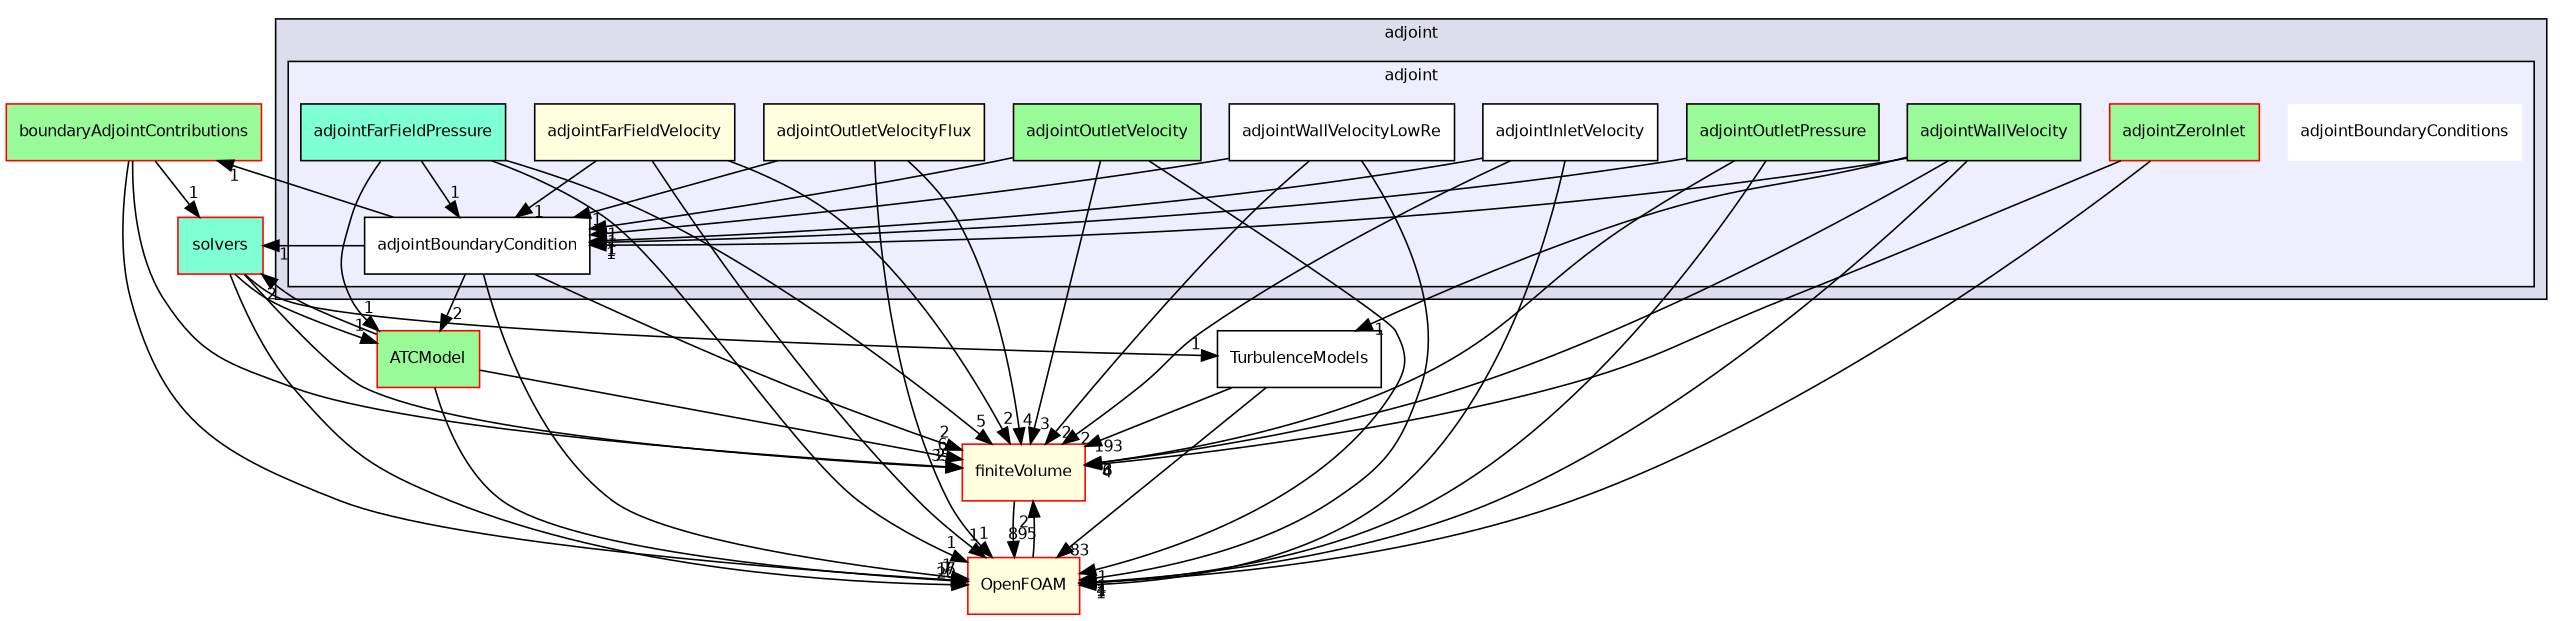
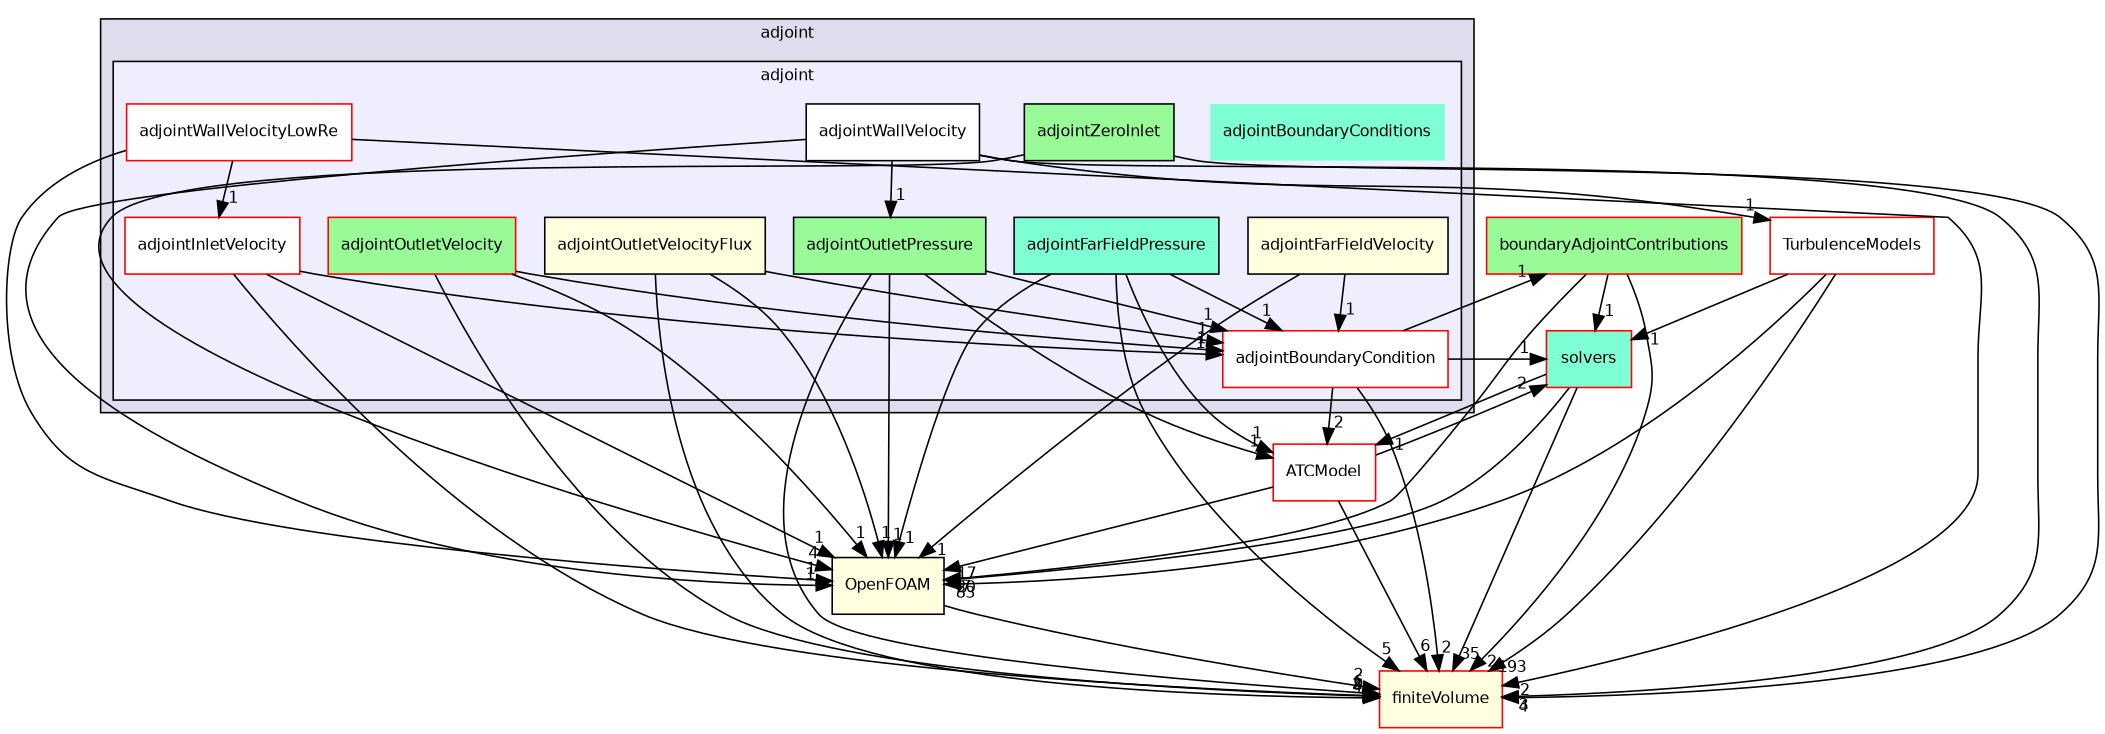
(1107, 132) -> (422, 246)
(1342, 132) -> (239, 132)
(1570, 132) -> (212, 246)
(1994, 132) -> (893, 132)
(2185, 132) -> (1099, 132)
(2405, 132) -> (1328, 132)
(918, 201) -> (229, 175)
(1291, 224) -> (891, 181)
(477, 246) -> (1335, 359)
(897, 276) -> none
(742, 340) -> (1717, 304)
(428, 359) -> (1324, 473)
(1299, 359) -> (1852, 246)
none -> (1083, 380)
(650, 519) -> none
(1013, 521) -> none
(1024, 586) -> (888, 586)
